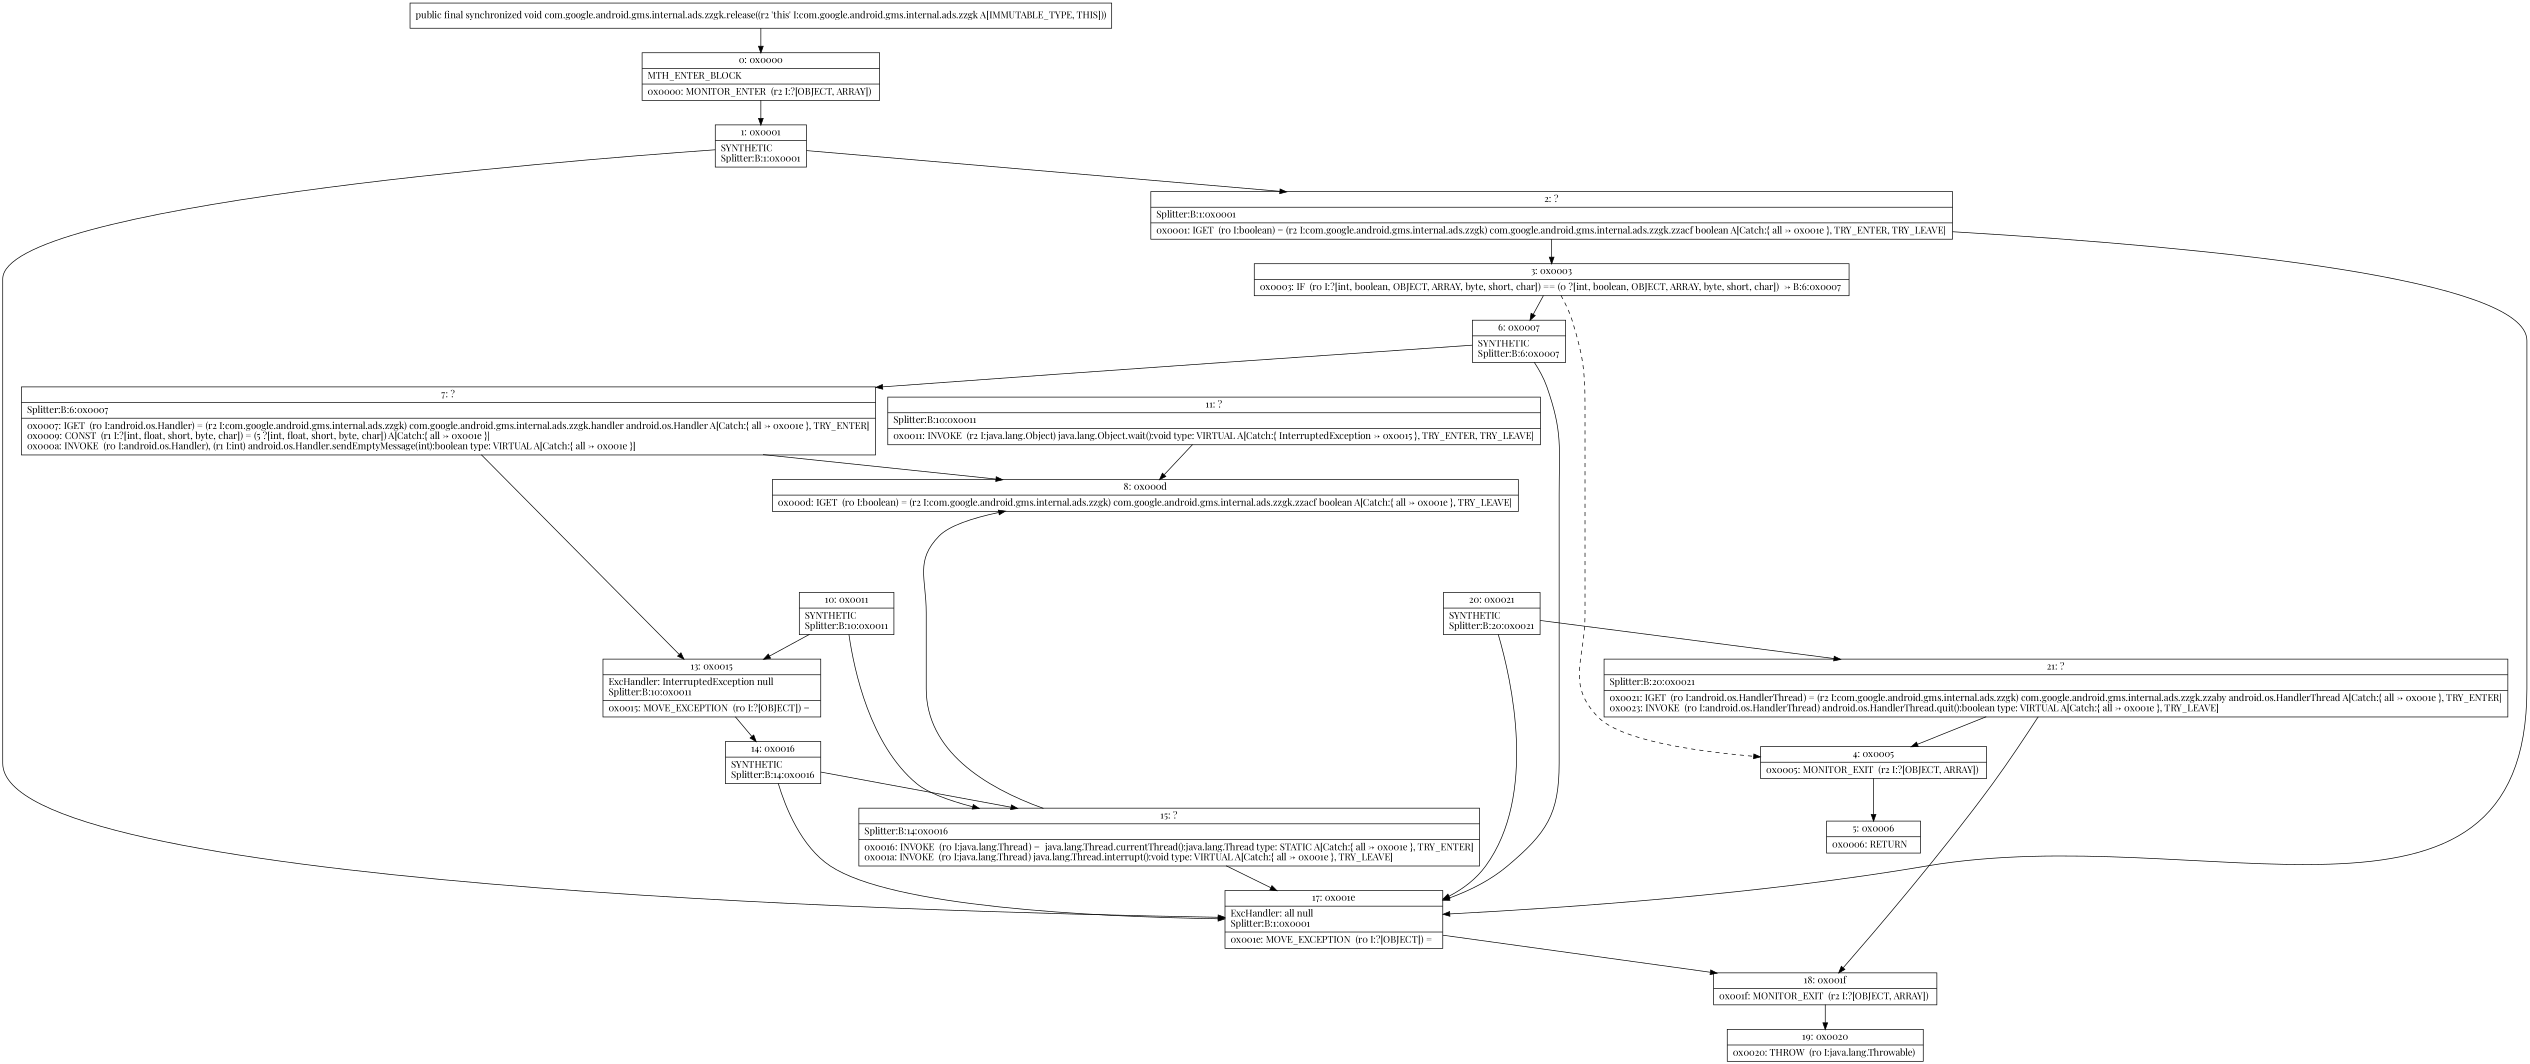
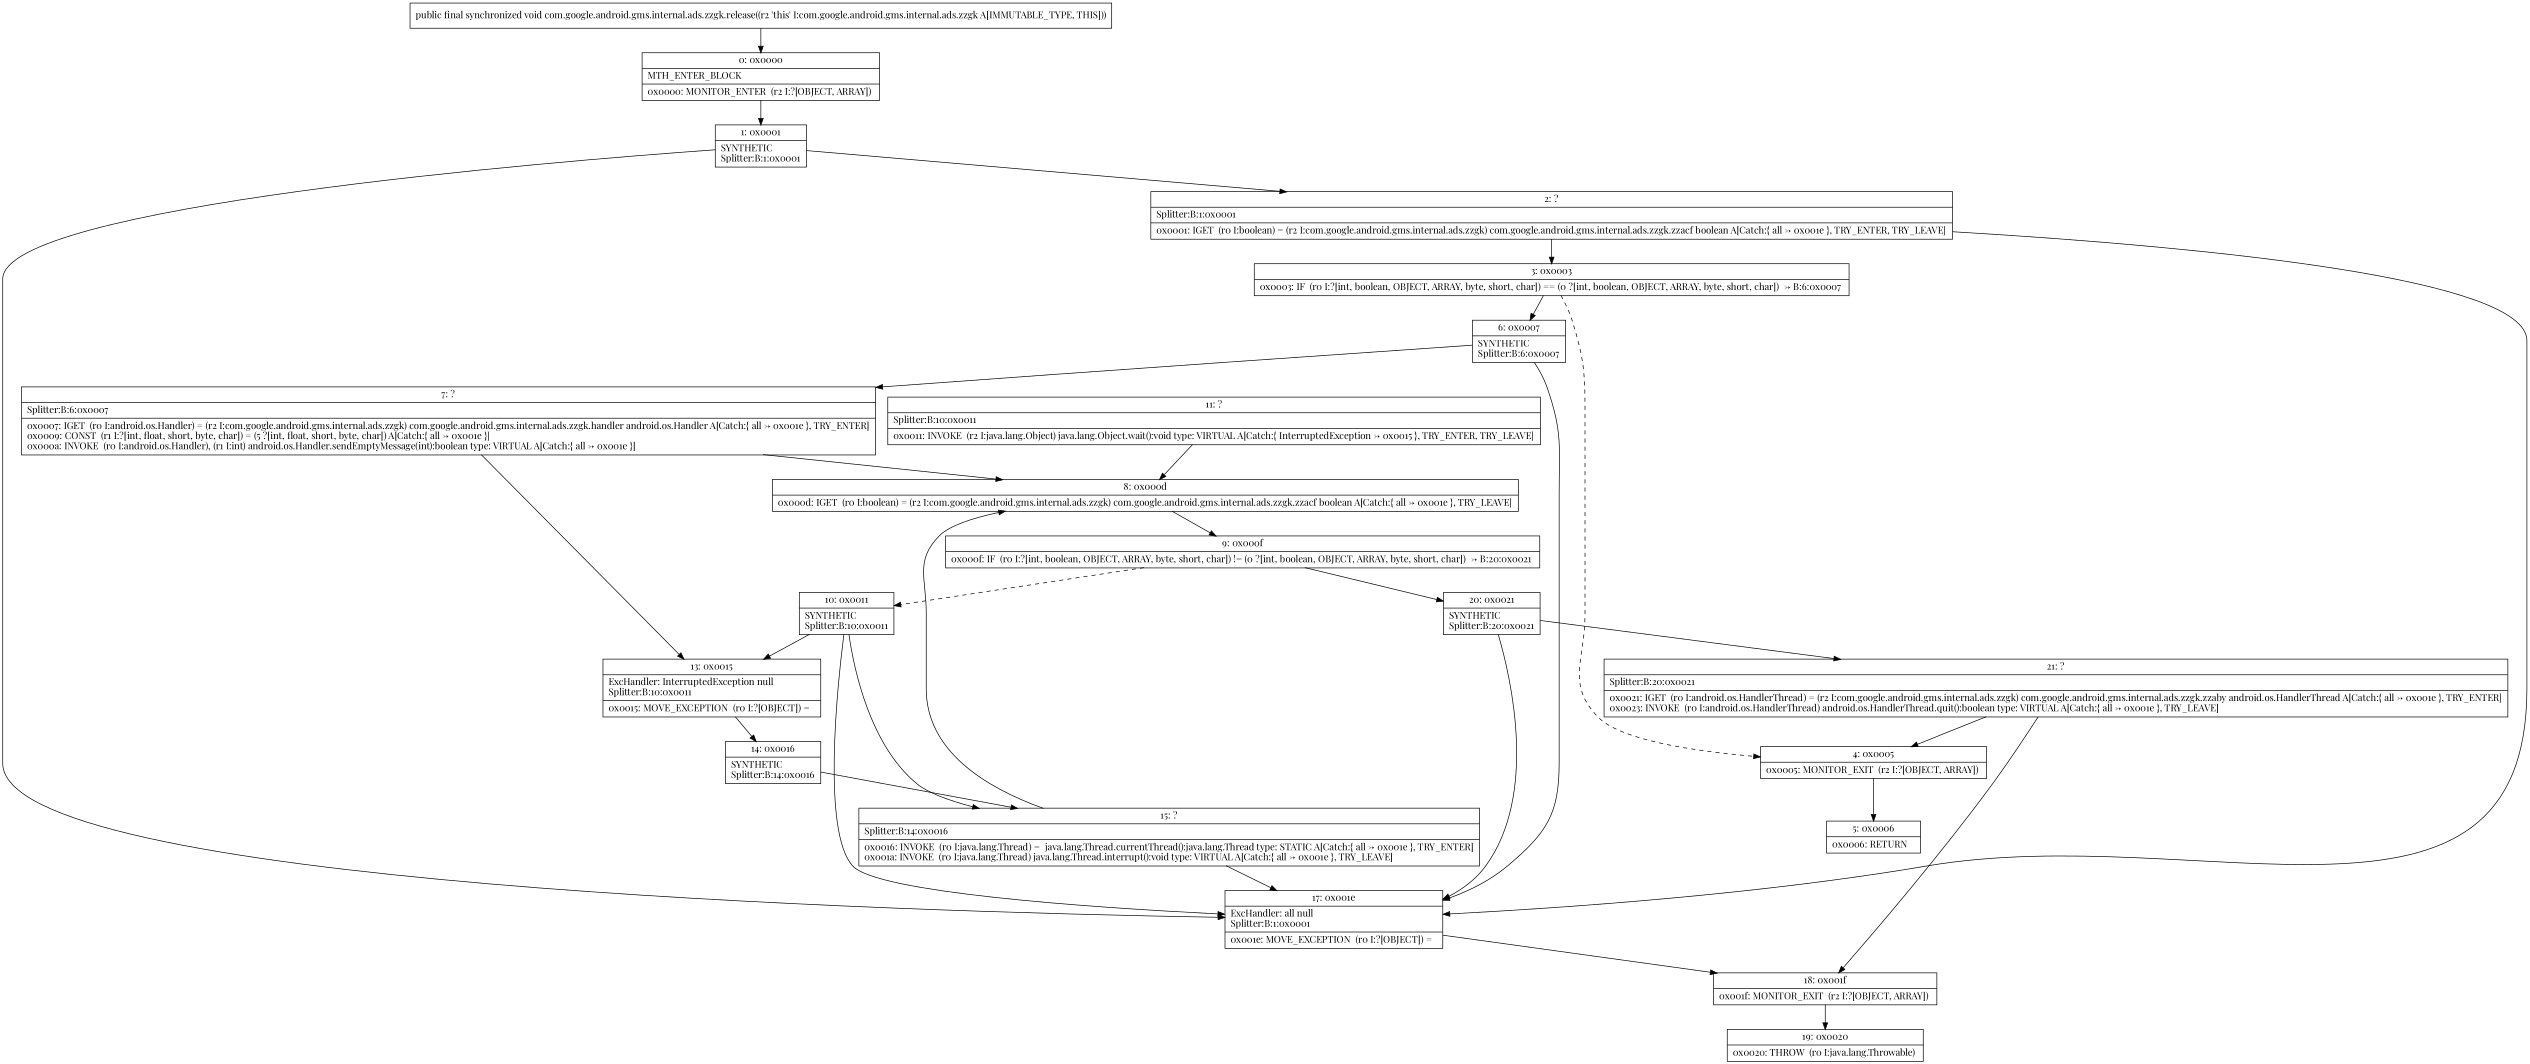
none -> (1243, 552)
(972, 903) -> (916, 886)
